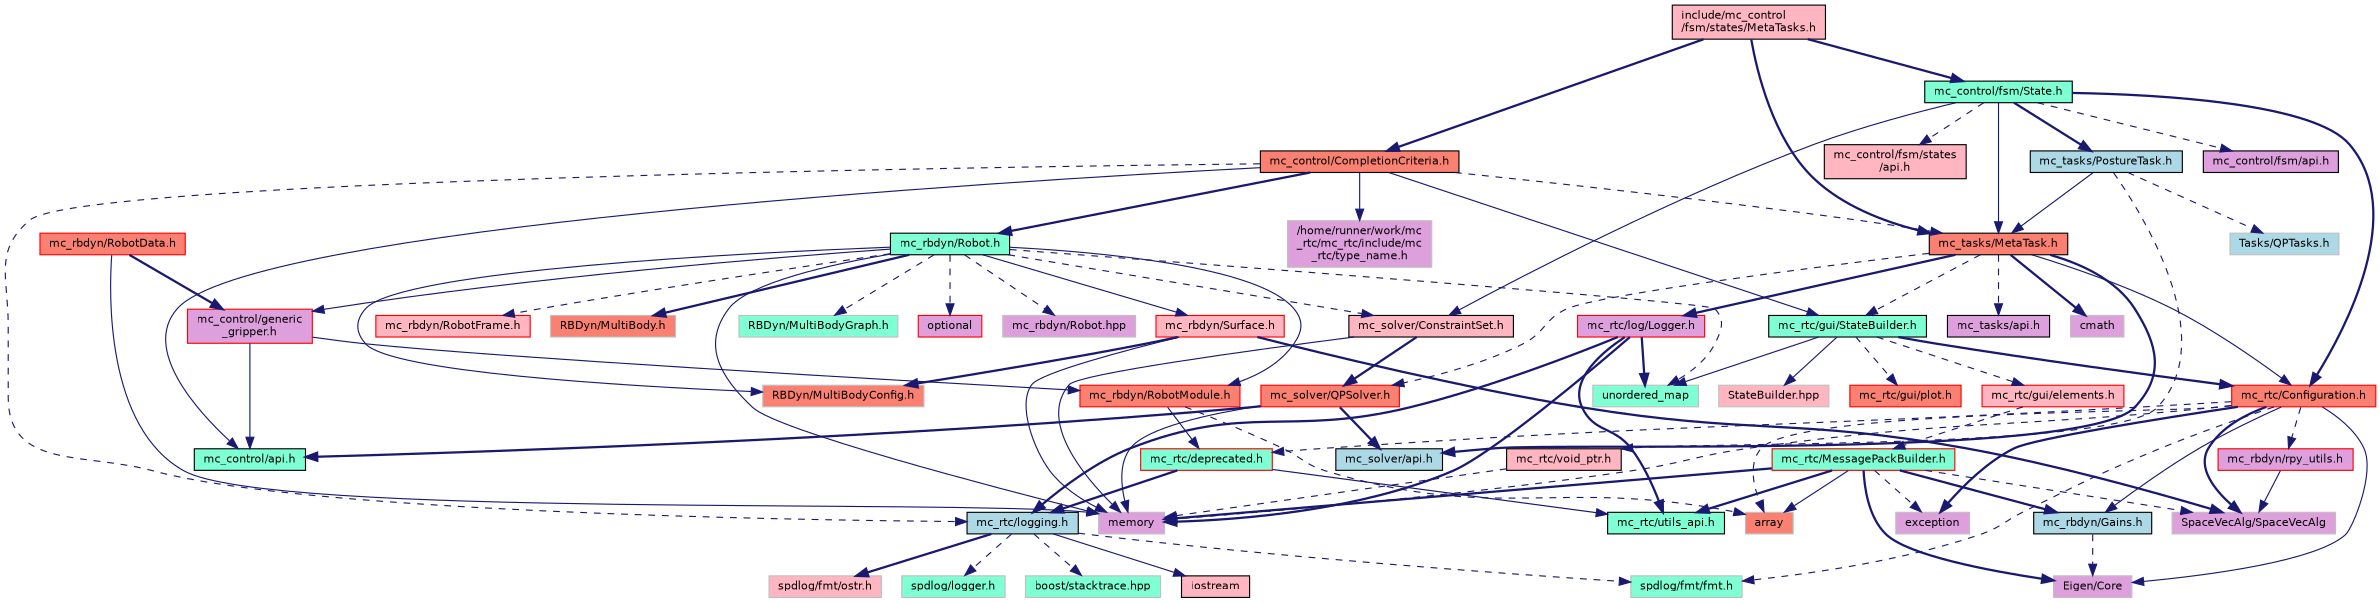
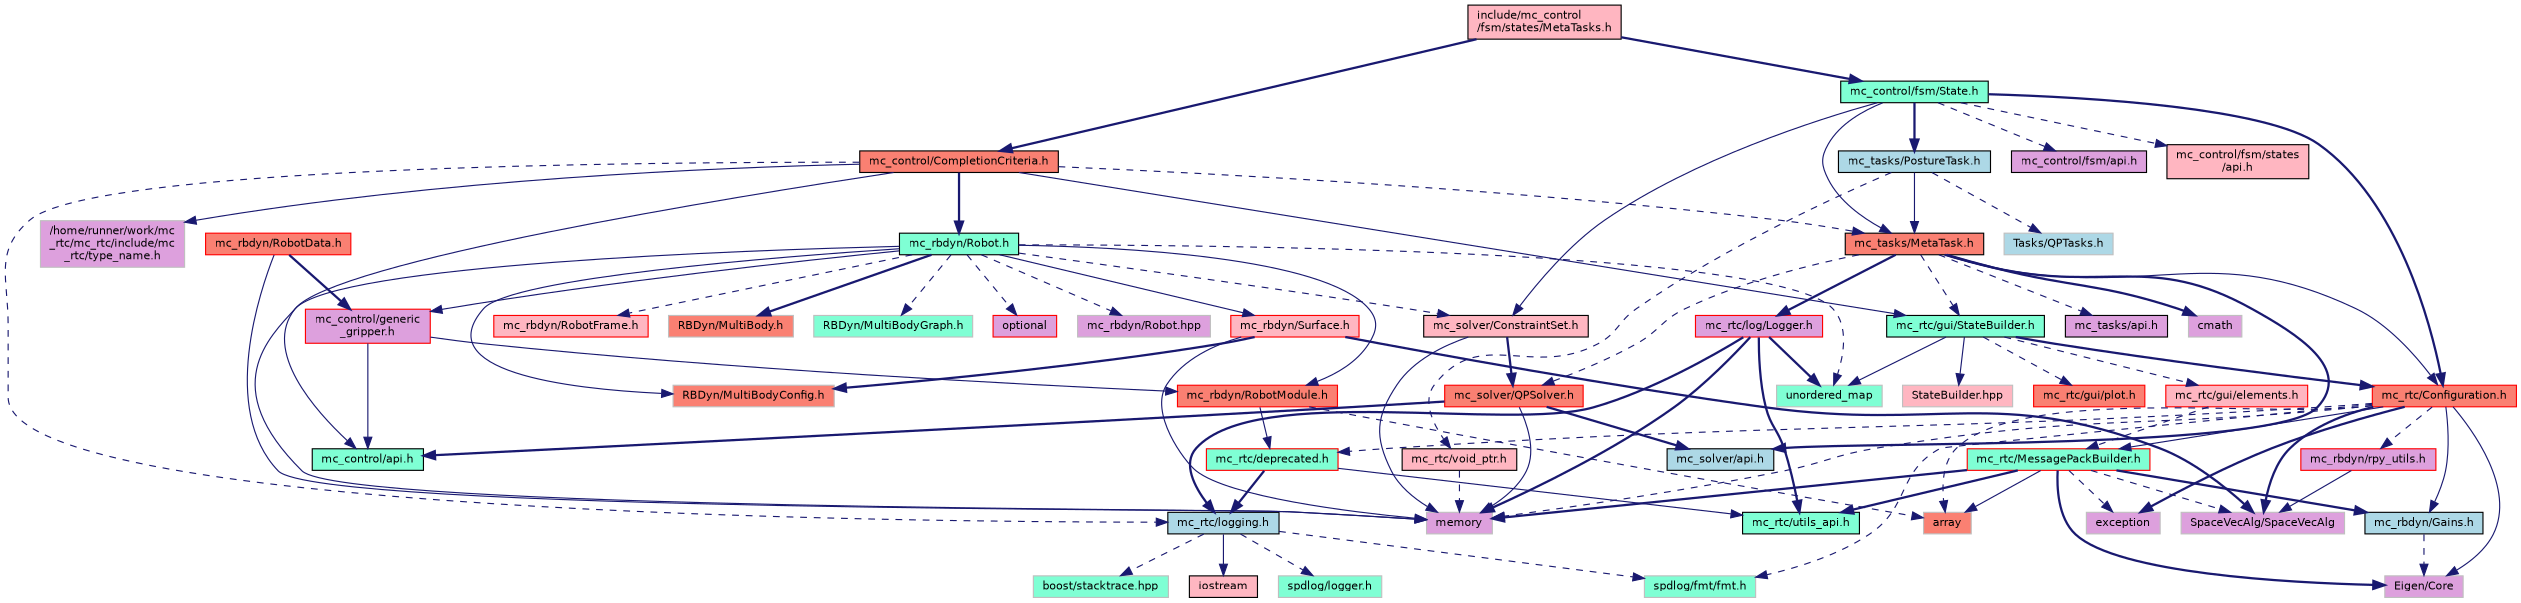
(1802, 165) -> none
none -> (2257, 427)
(825, 587) -> none
